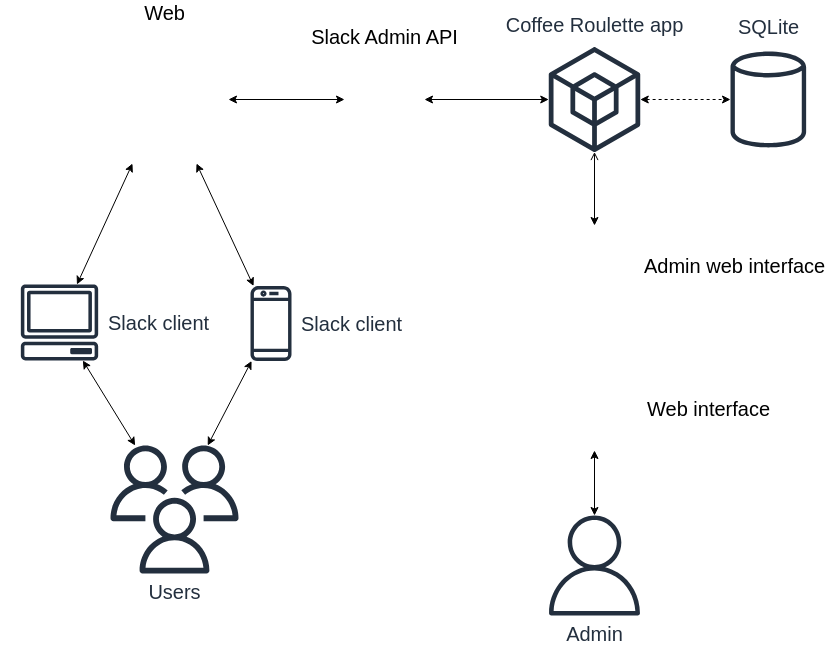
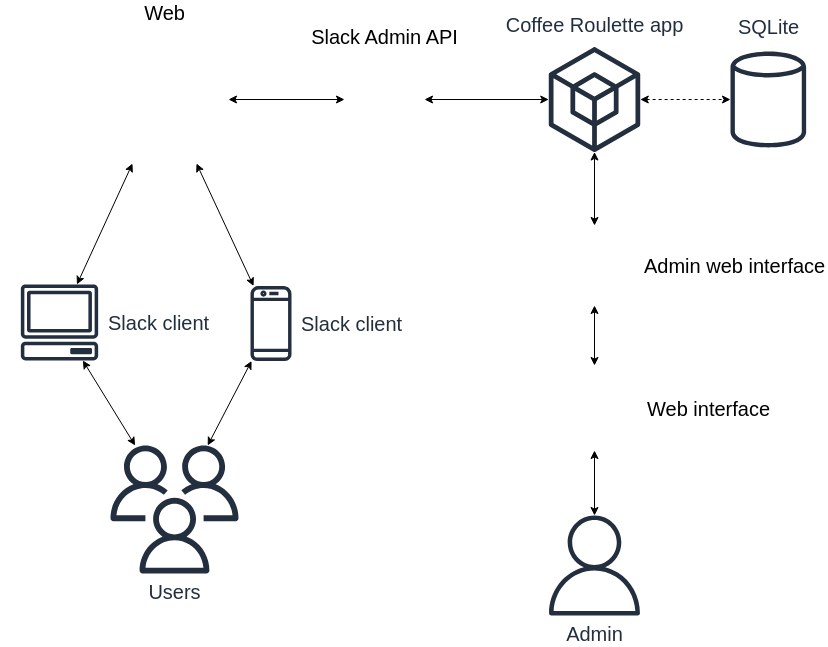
(595, 158) -> (595, 160)
none -> (595, 336)
